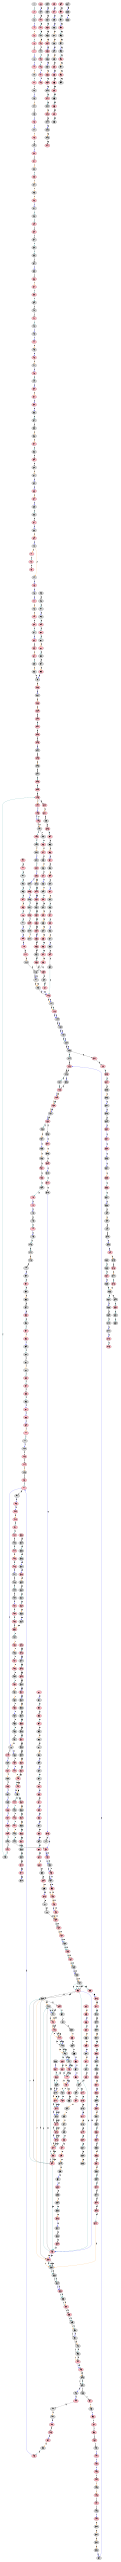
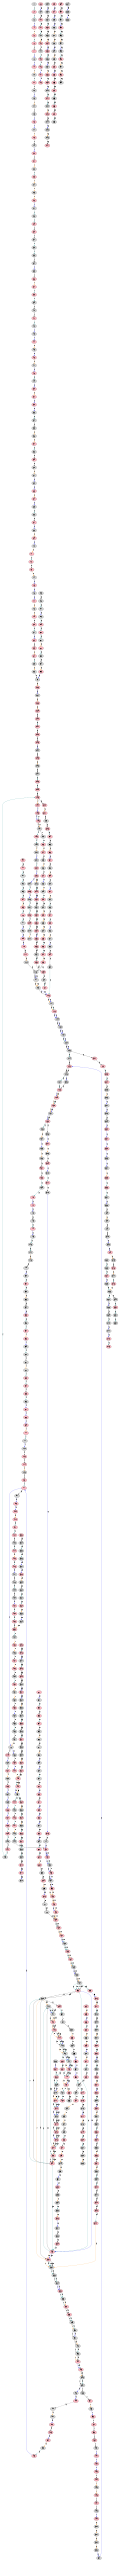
(37, 561) -> (33, 573)
(49, 1841) -> (46, 1845)
